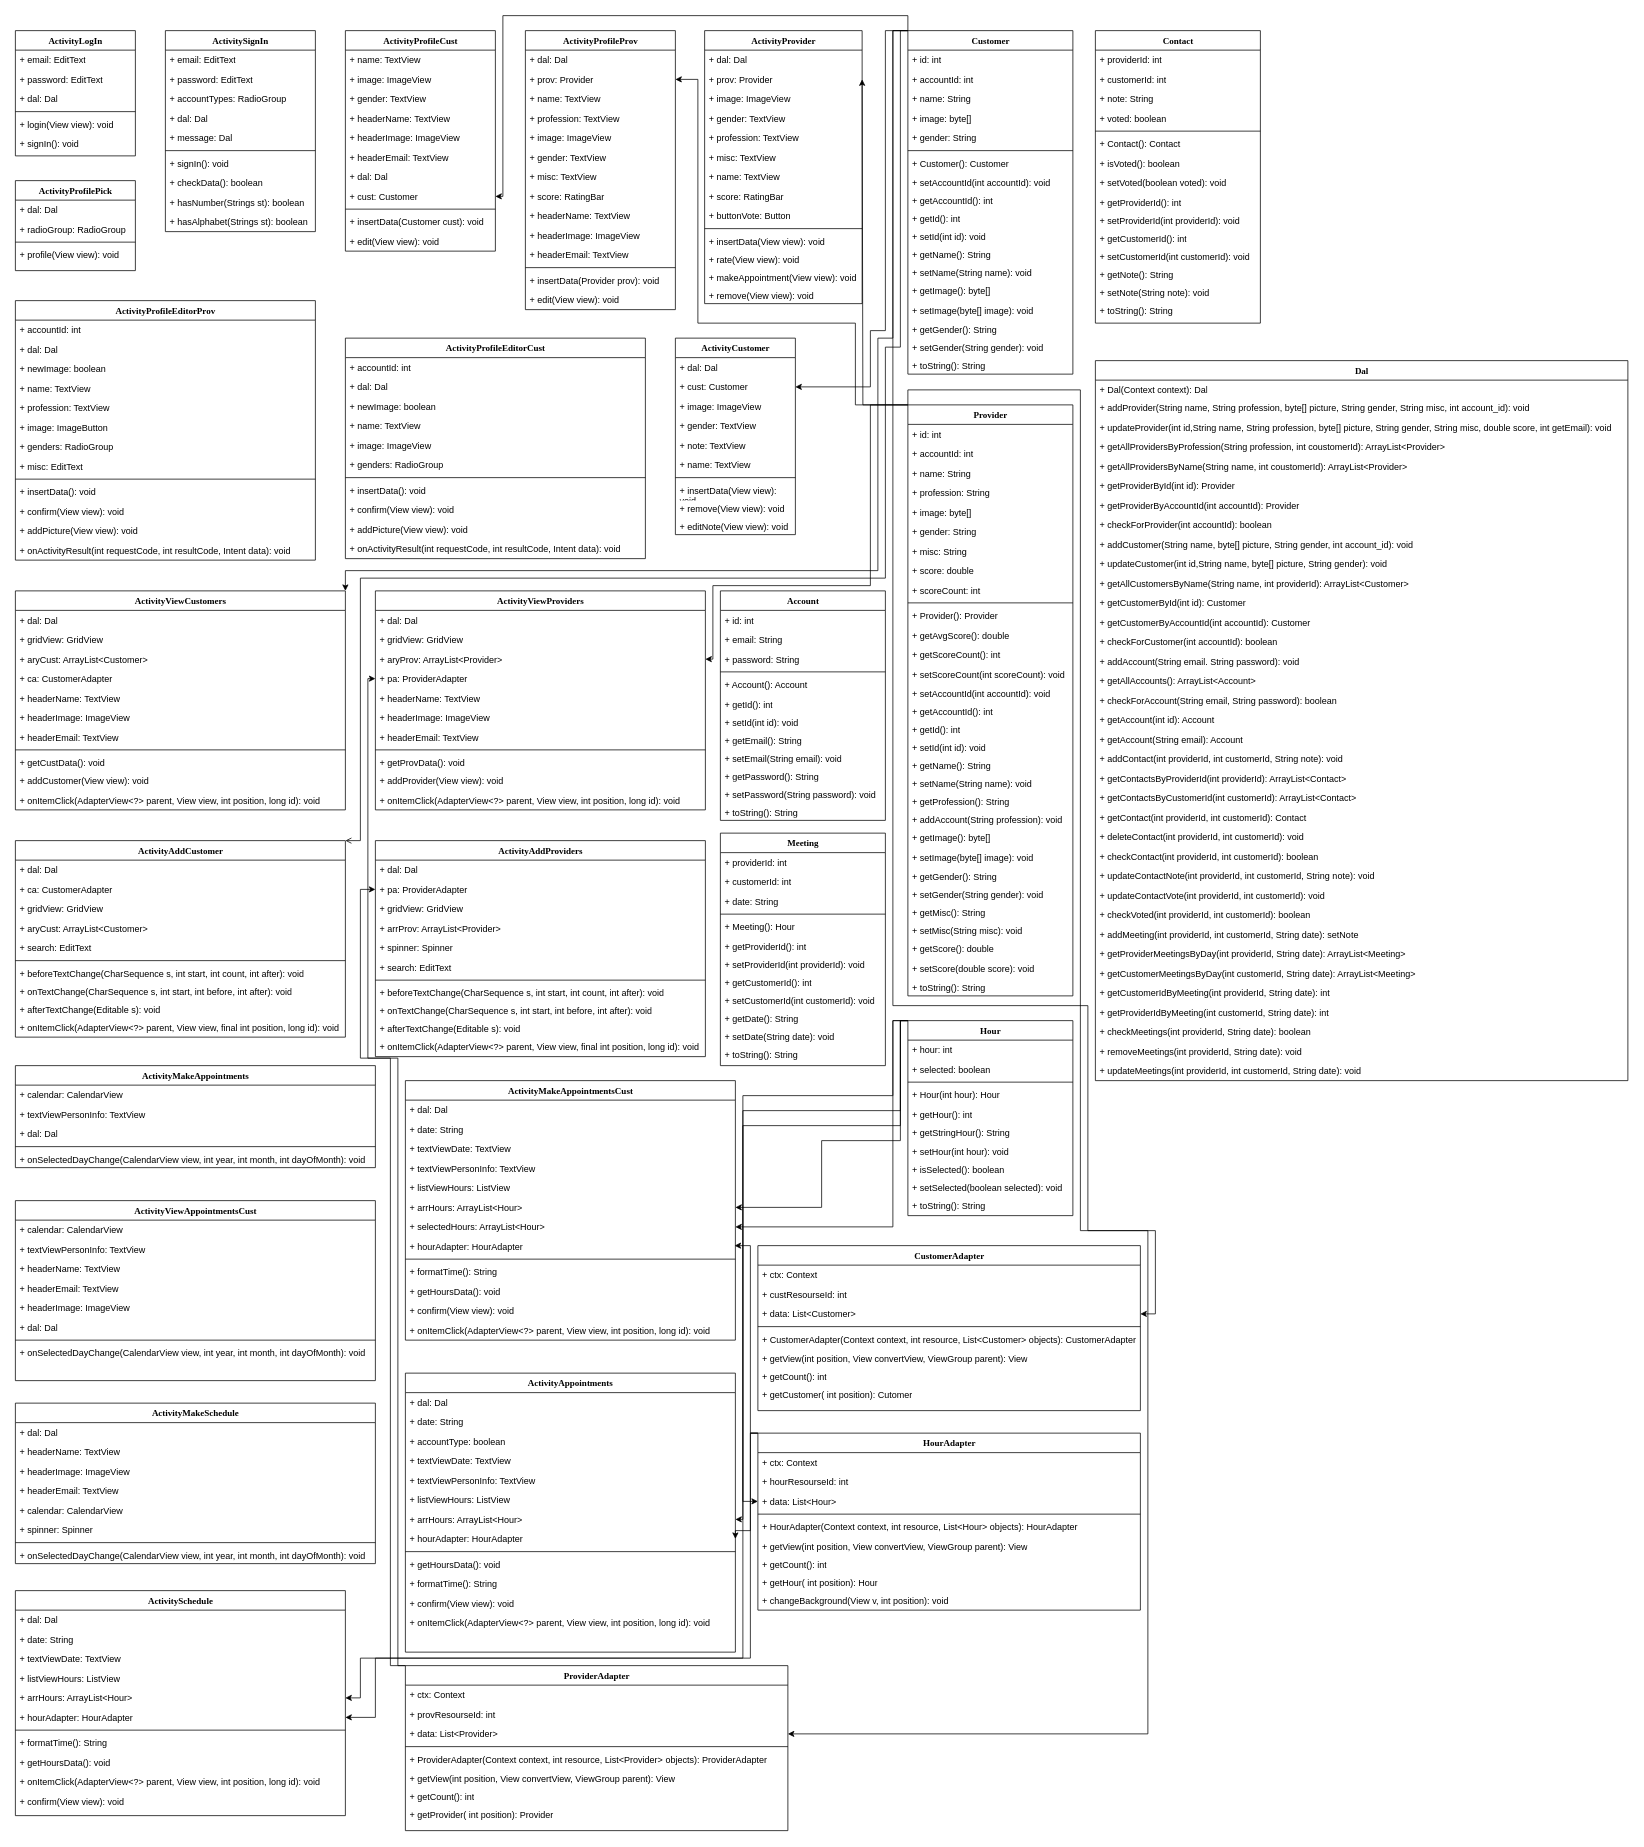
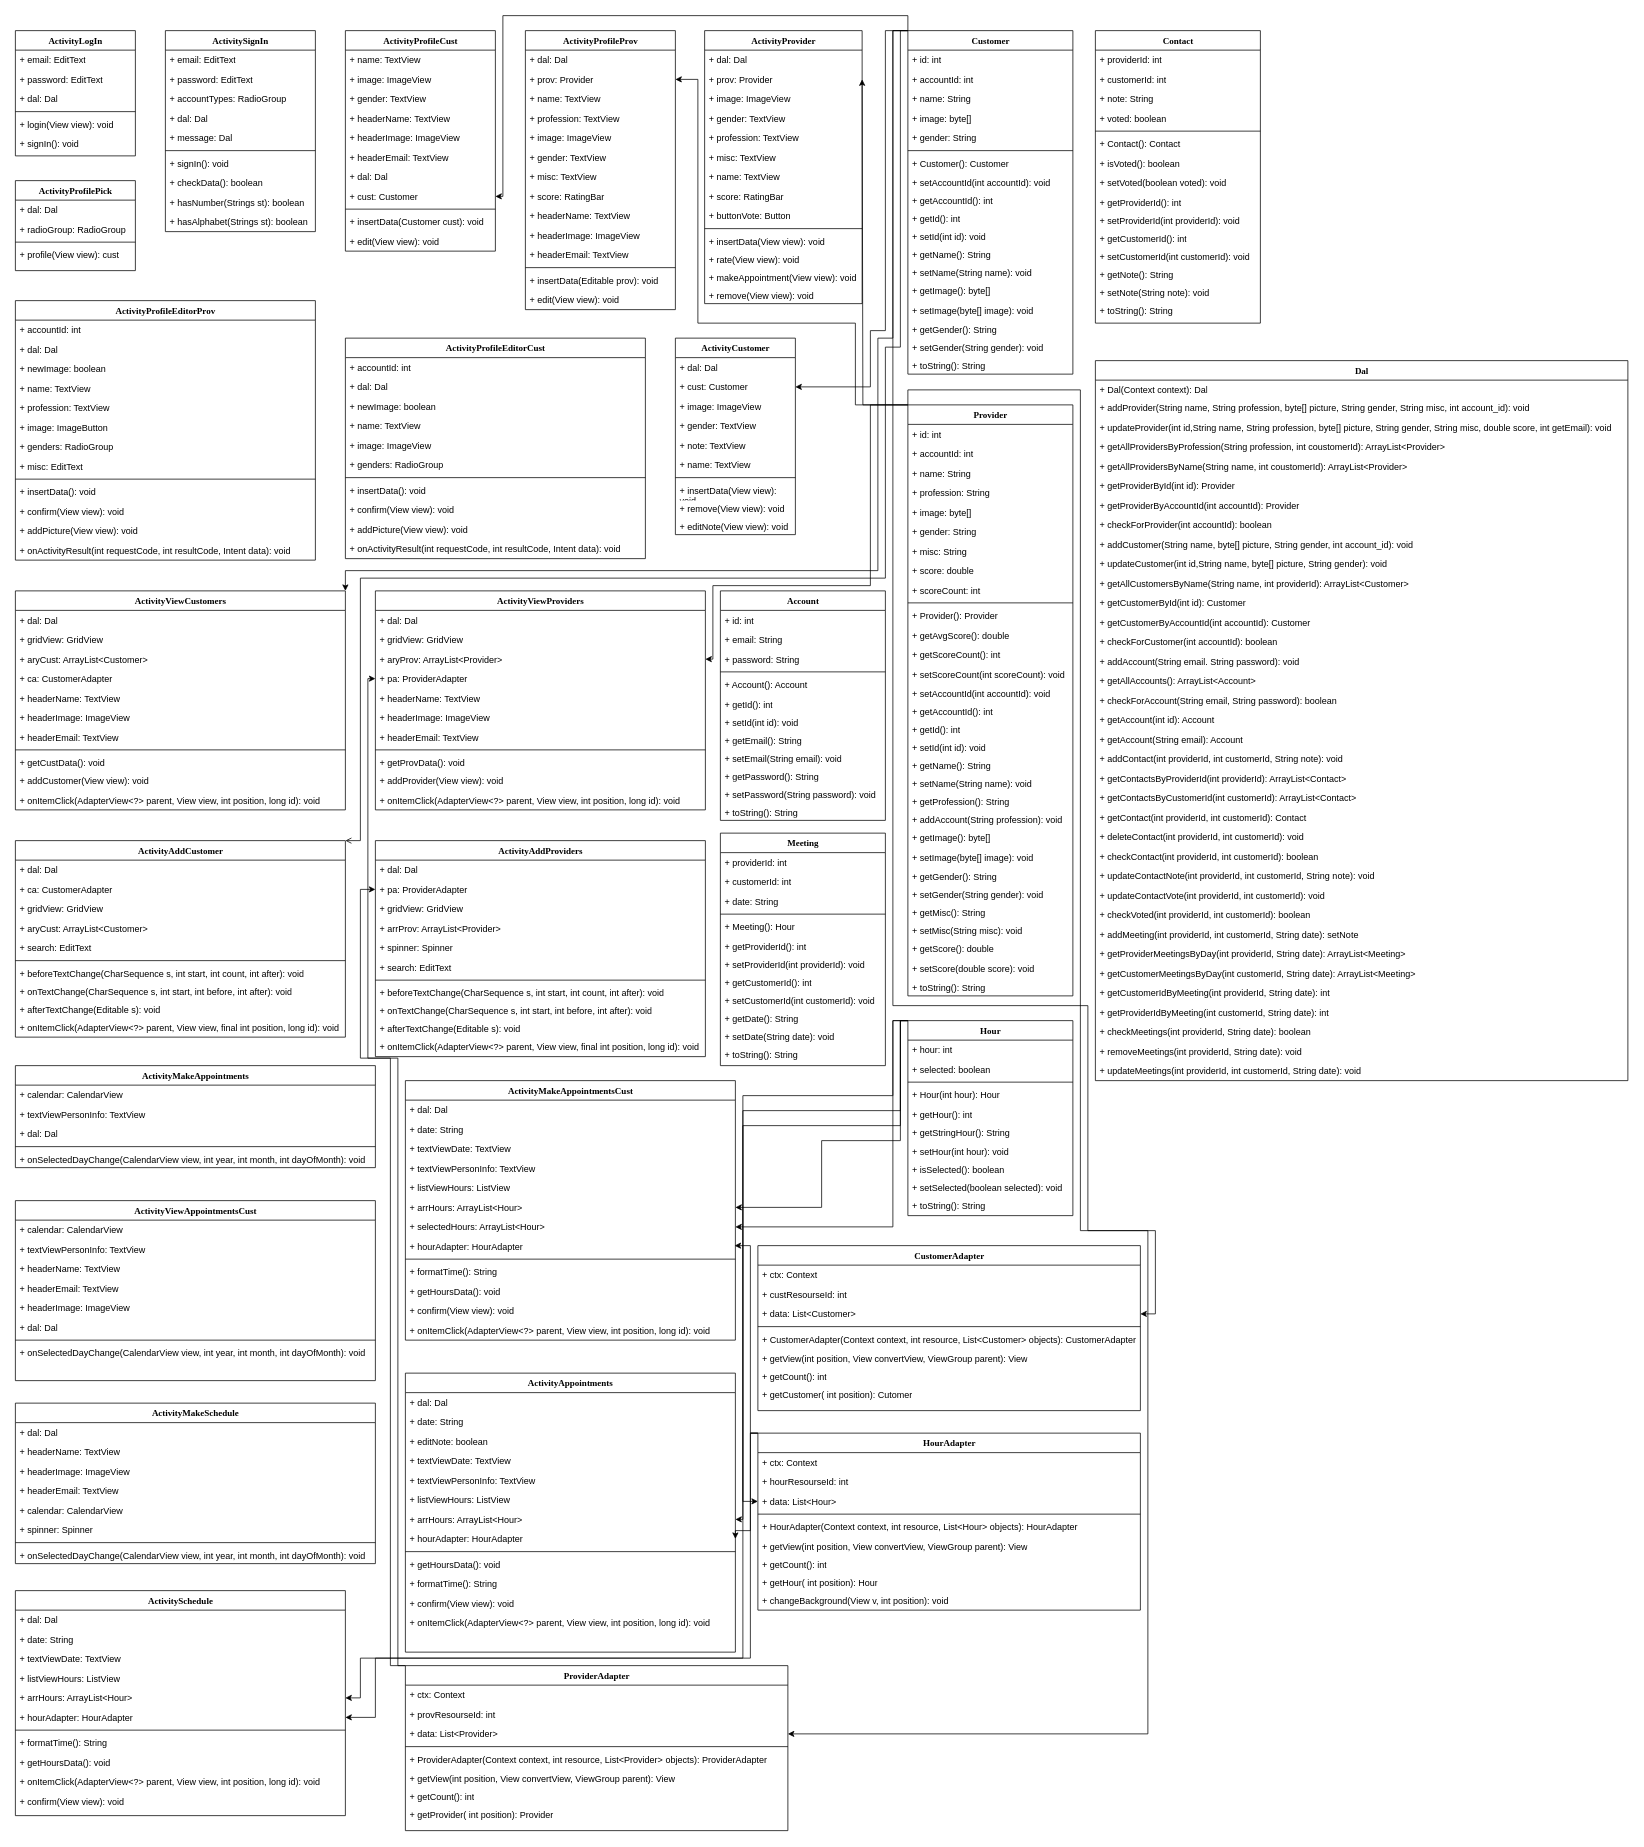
(75, 256) -> (76, 256)
(601, 286) -> (601, 286)
(460, 1442) -> (452, 1442)
